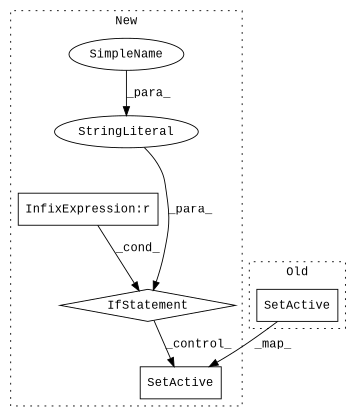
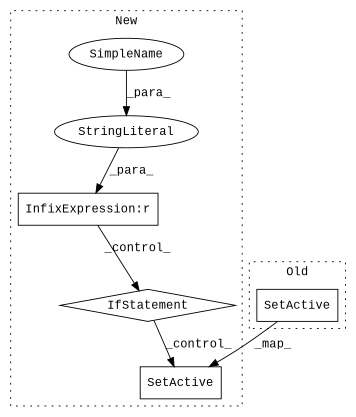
(169, 212) -> (109, 166)
(138, 248) -> (138, 248)
